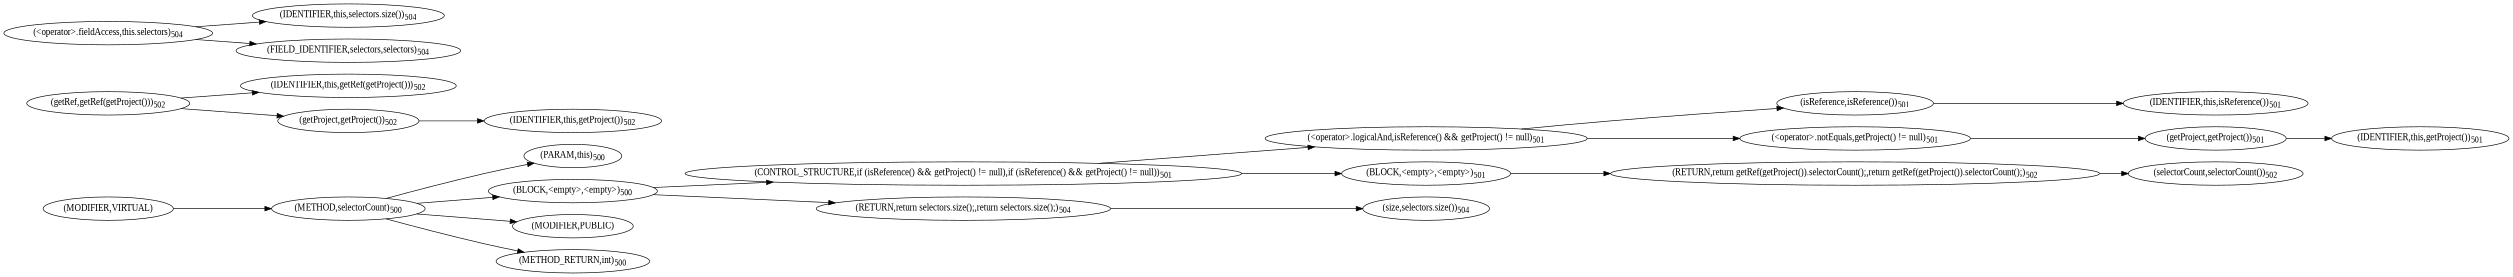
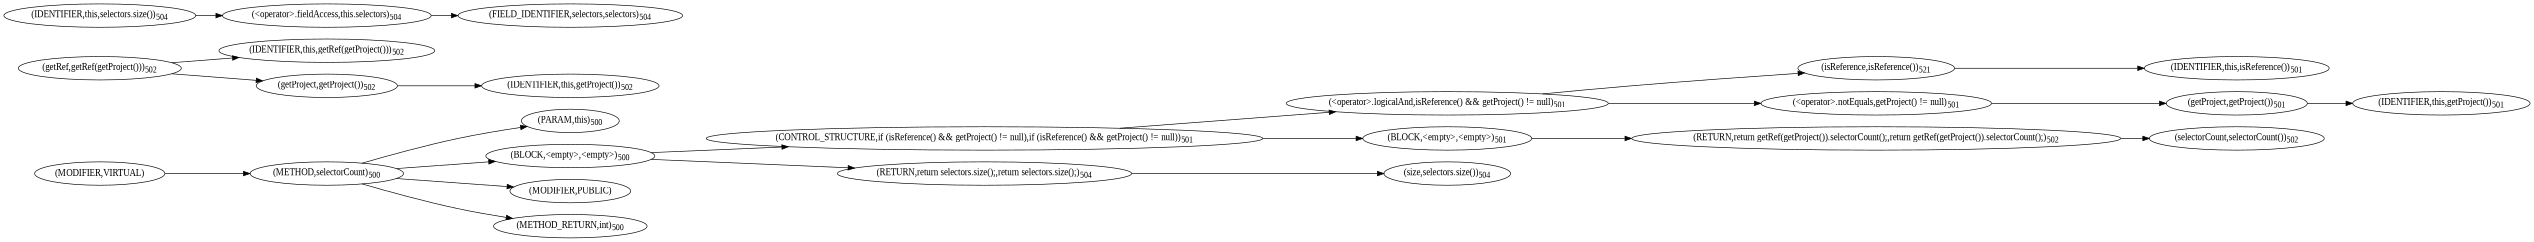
(227, 24) -> (206, 16)
(1904, 102) -> (1925, 67)
